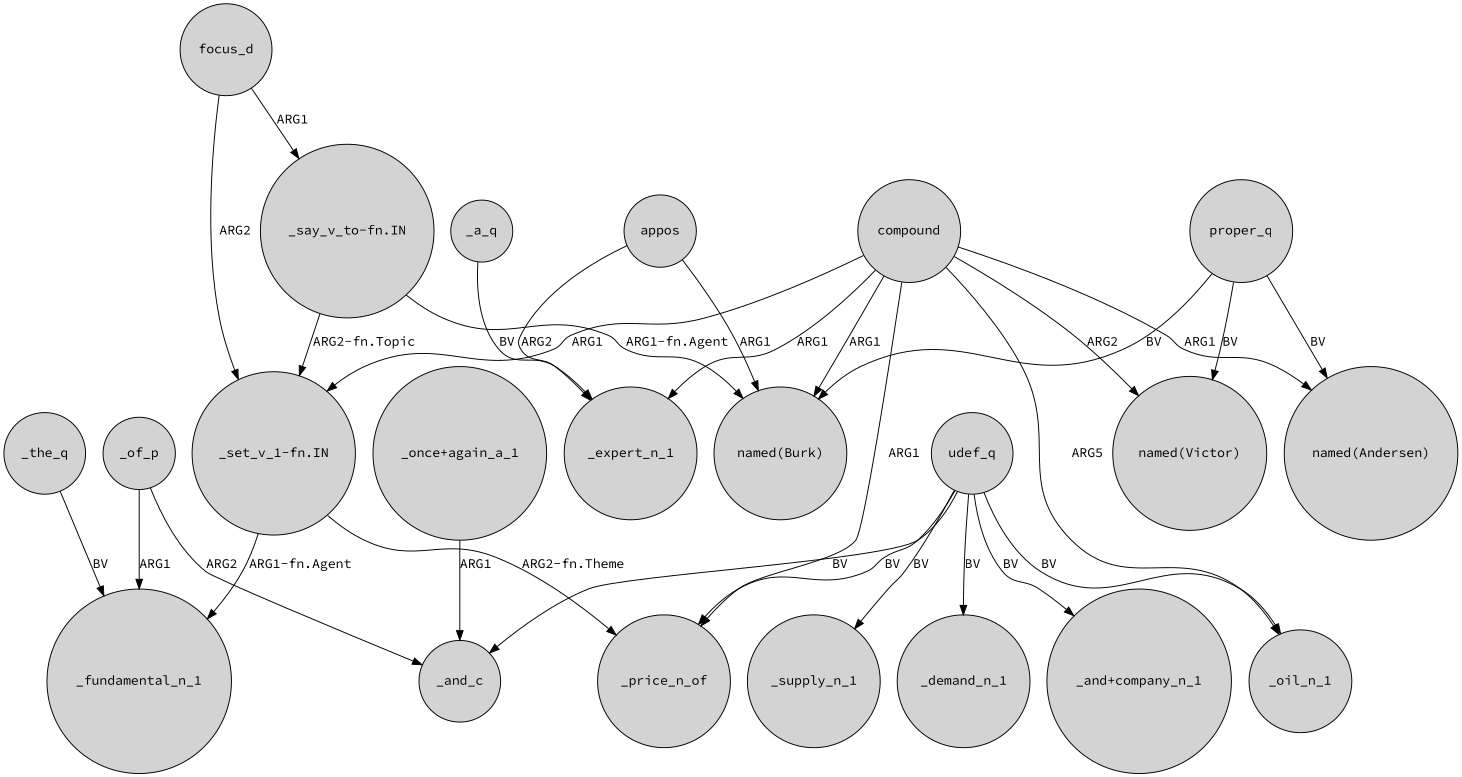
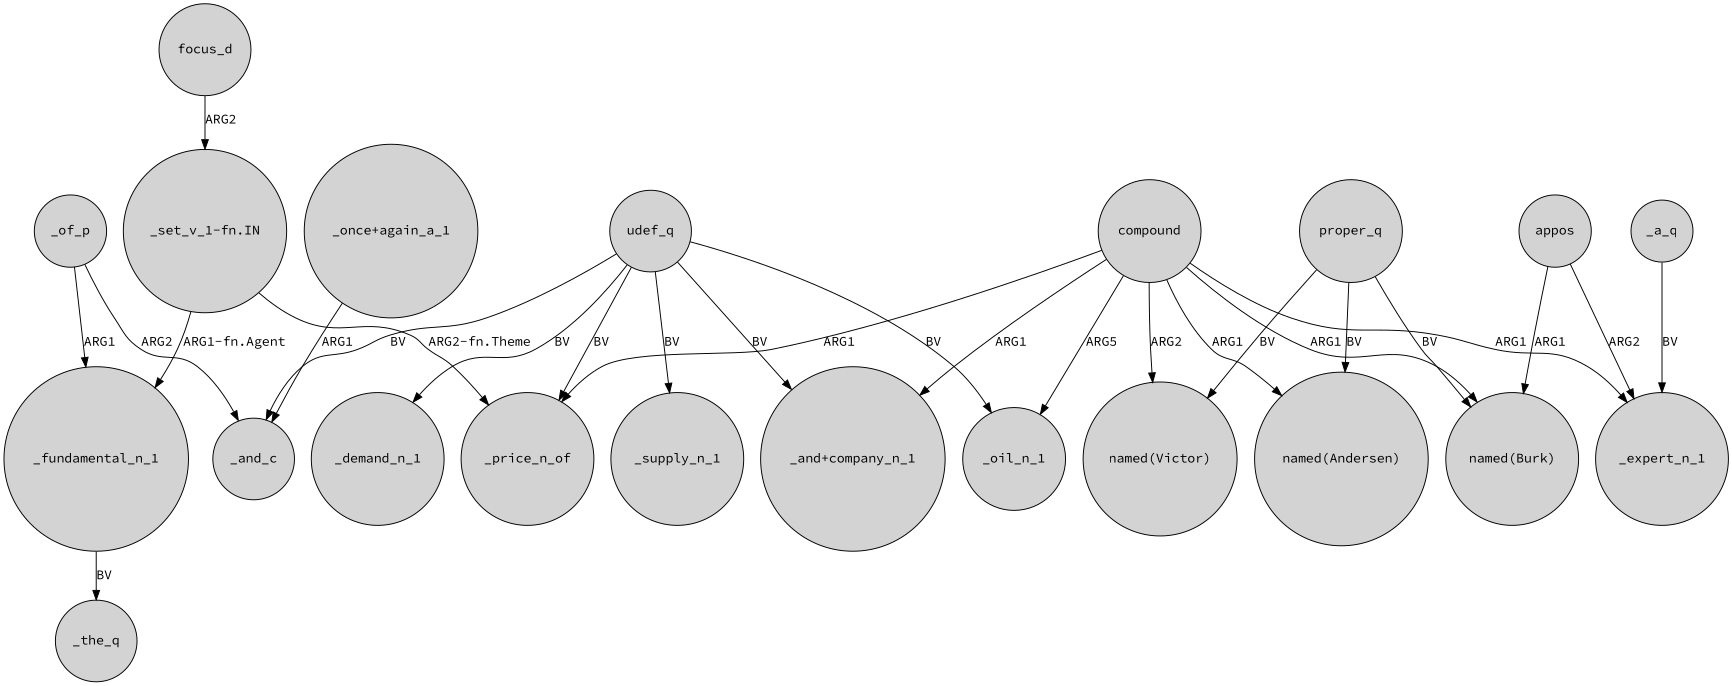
(347, 231) -> none
(612, 324) -> (1015, 321)
(80, 539) -> (96, 571)
